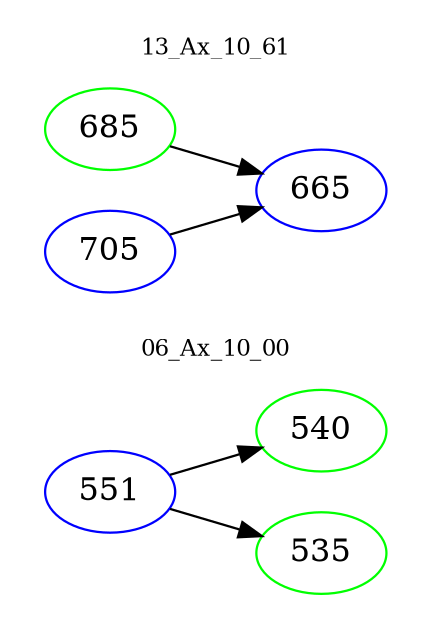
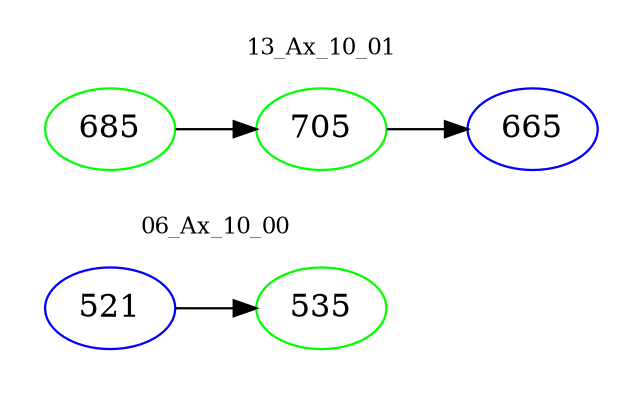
(216, 49) -> (321, 49)
(205, 157) -> (204, 129)
(110, 252) -> (321, 129)
(321, 431) -> none
(110, 492) -> (110, 308)
